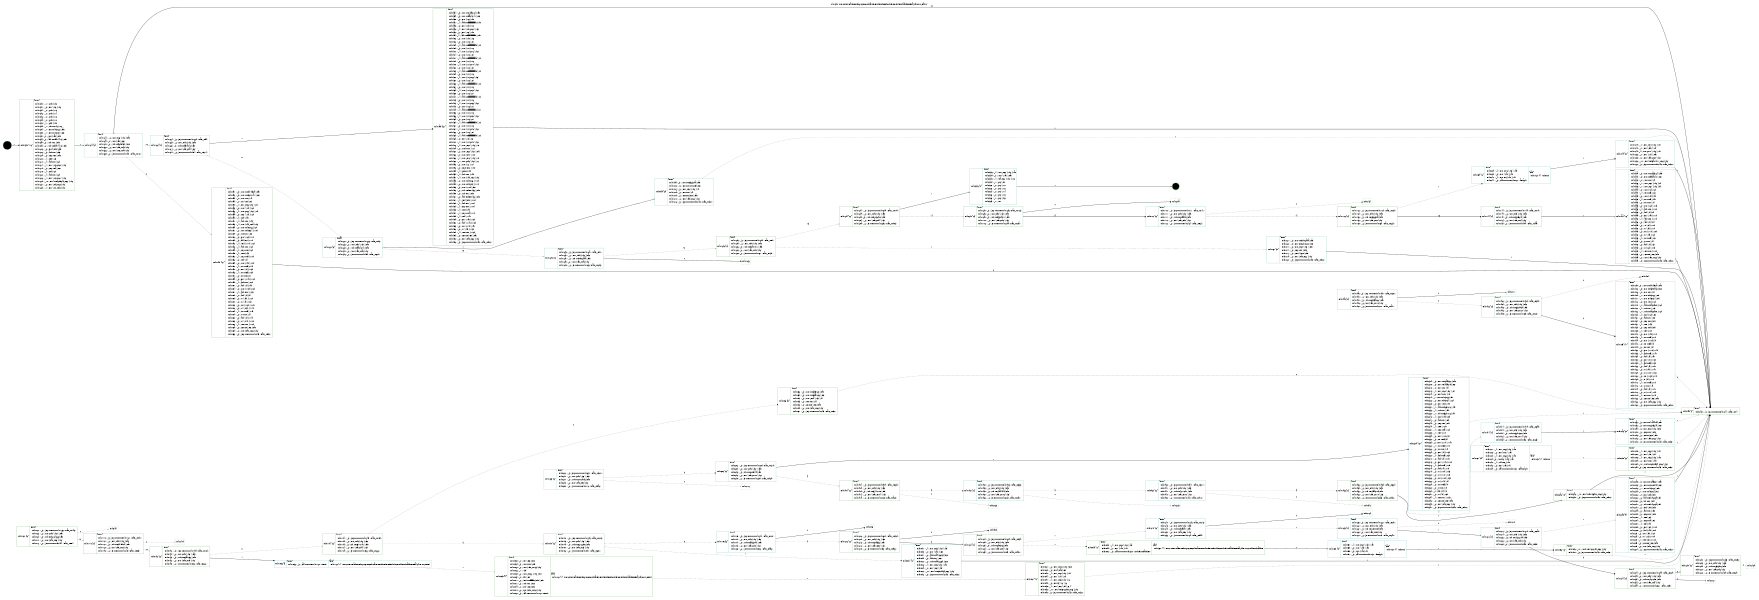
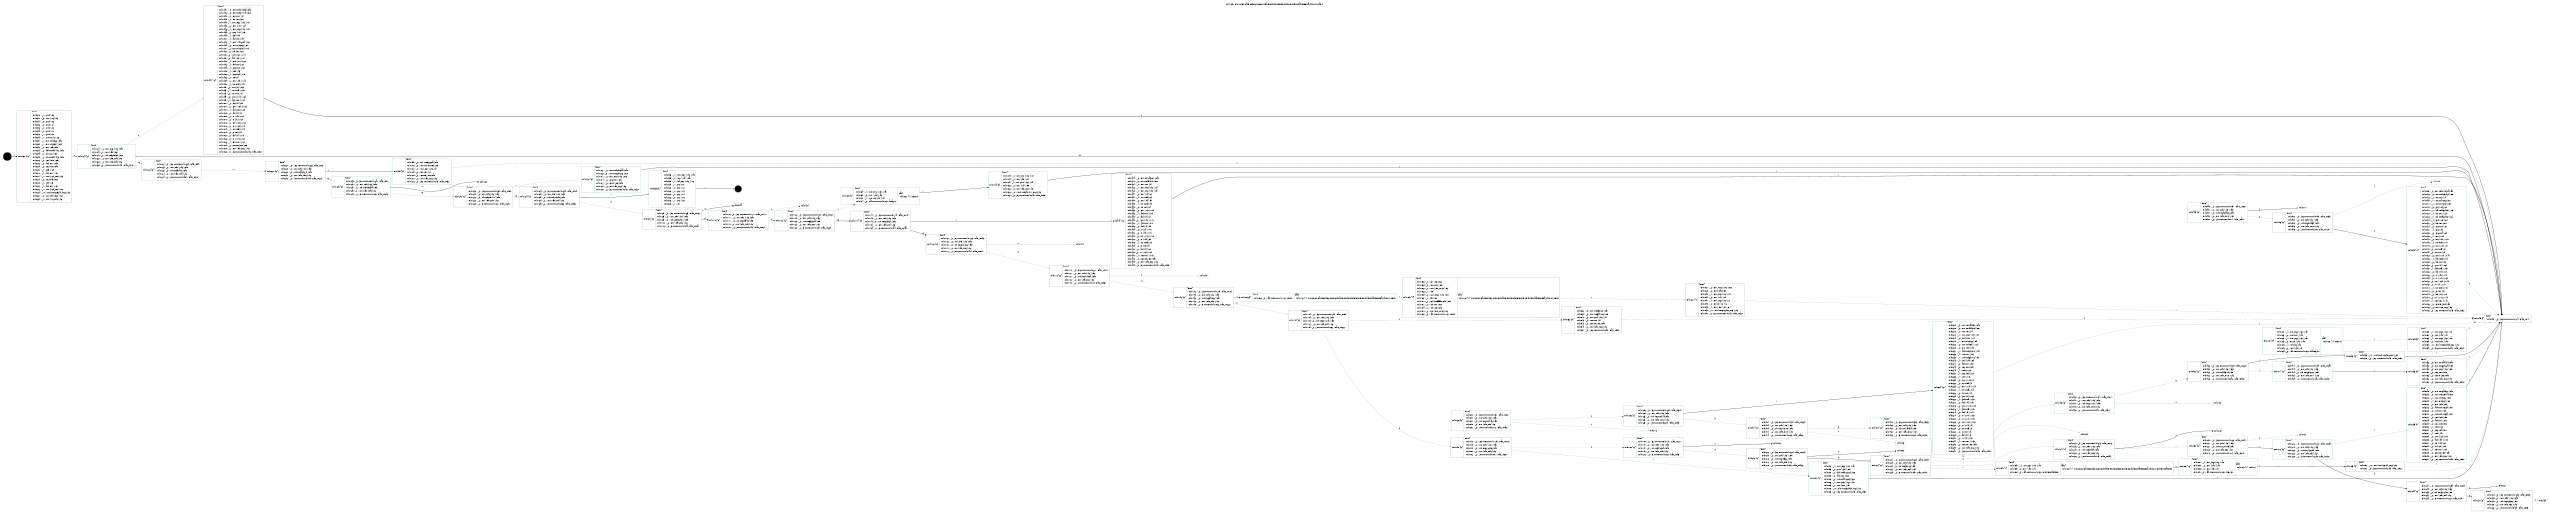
(463, 127) -> none
none -> (918, 233)
